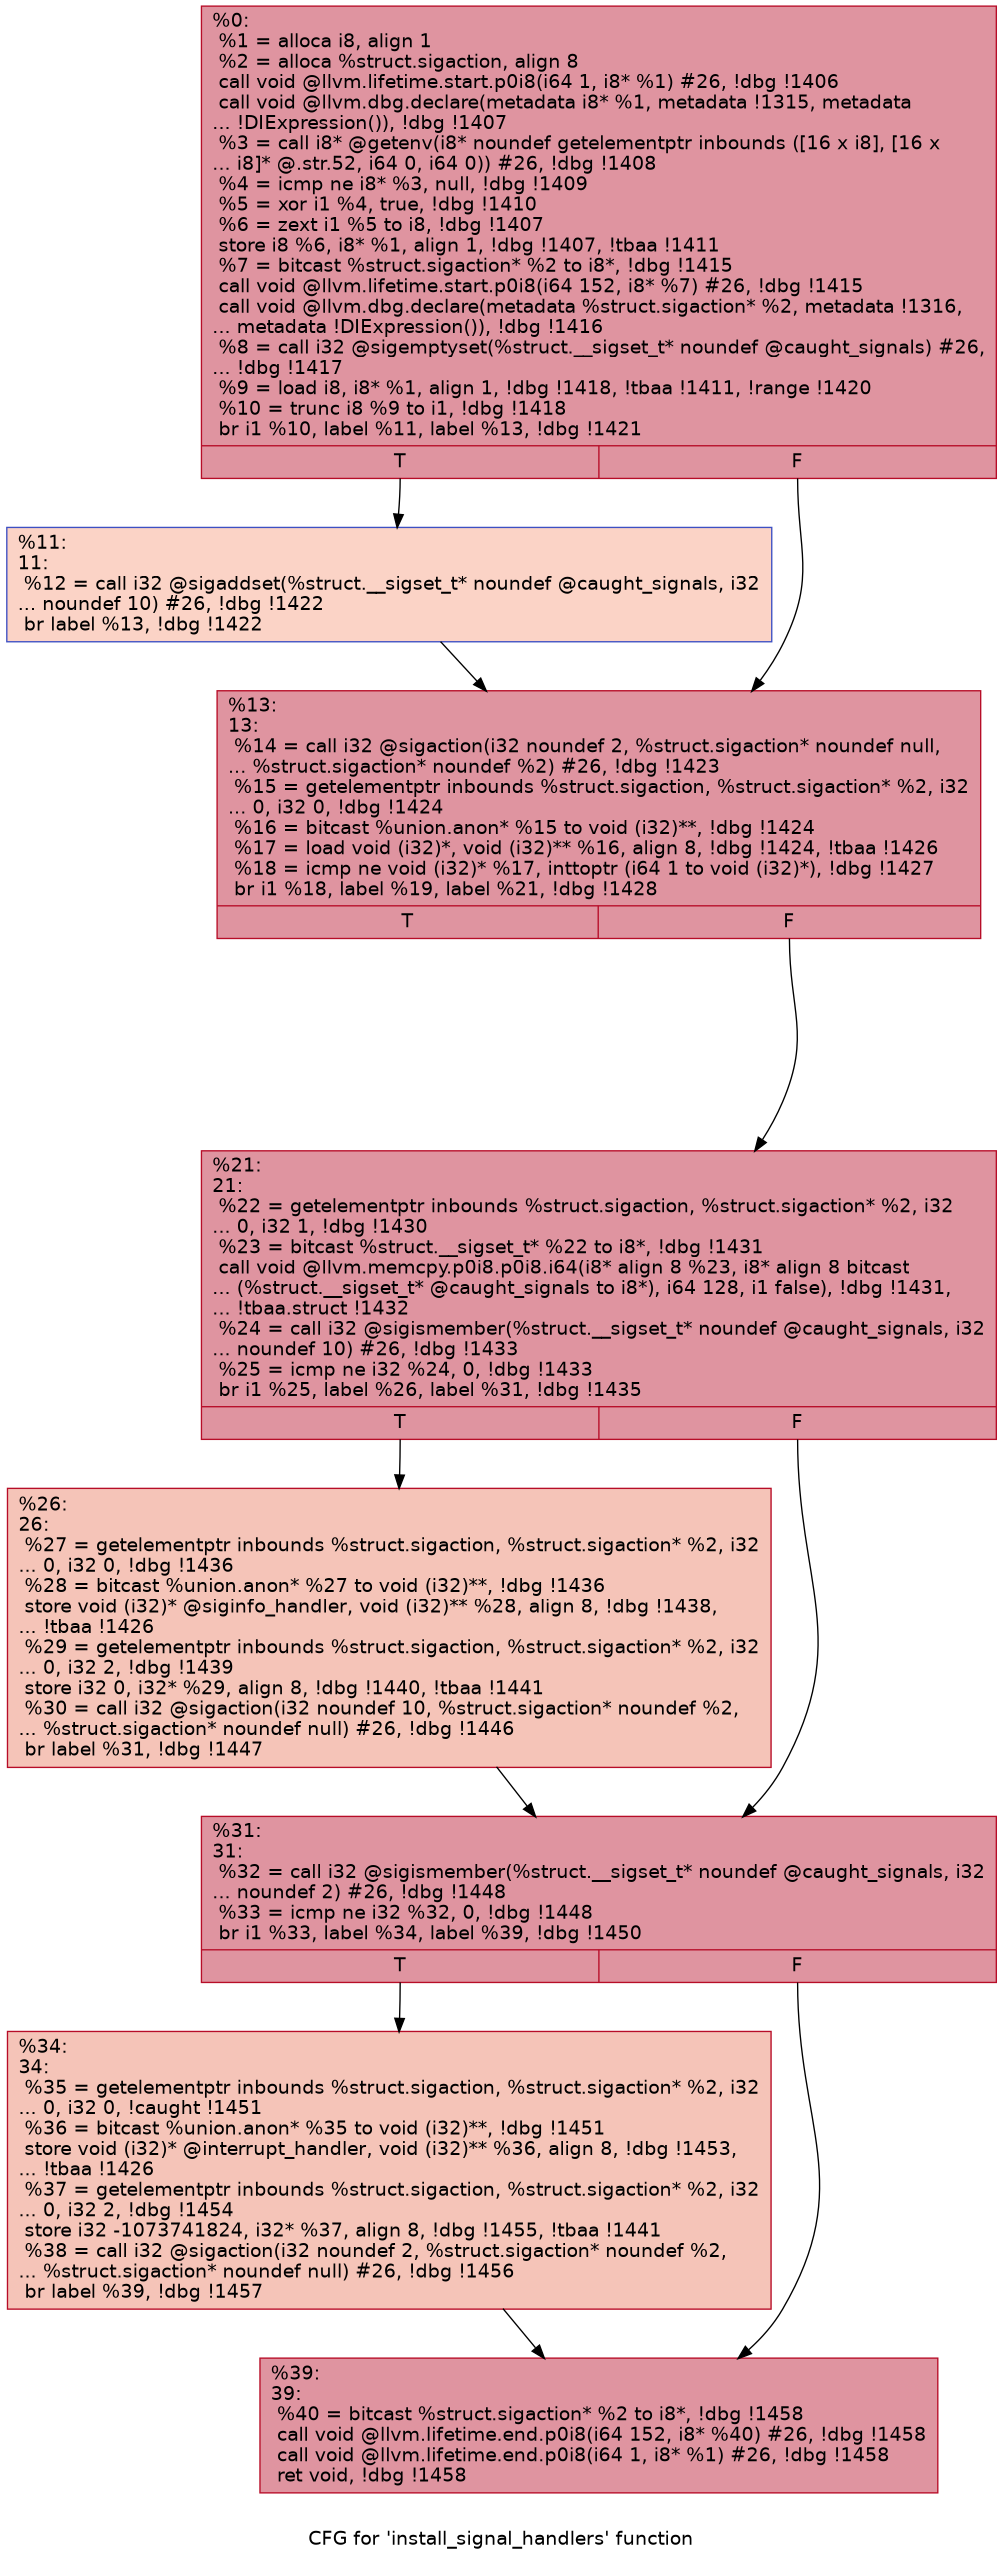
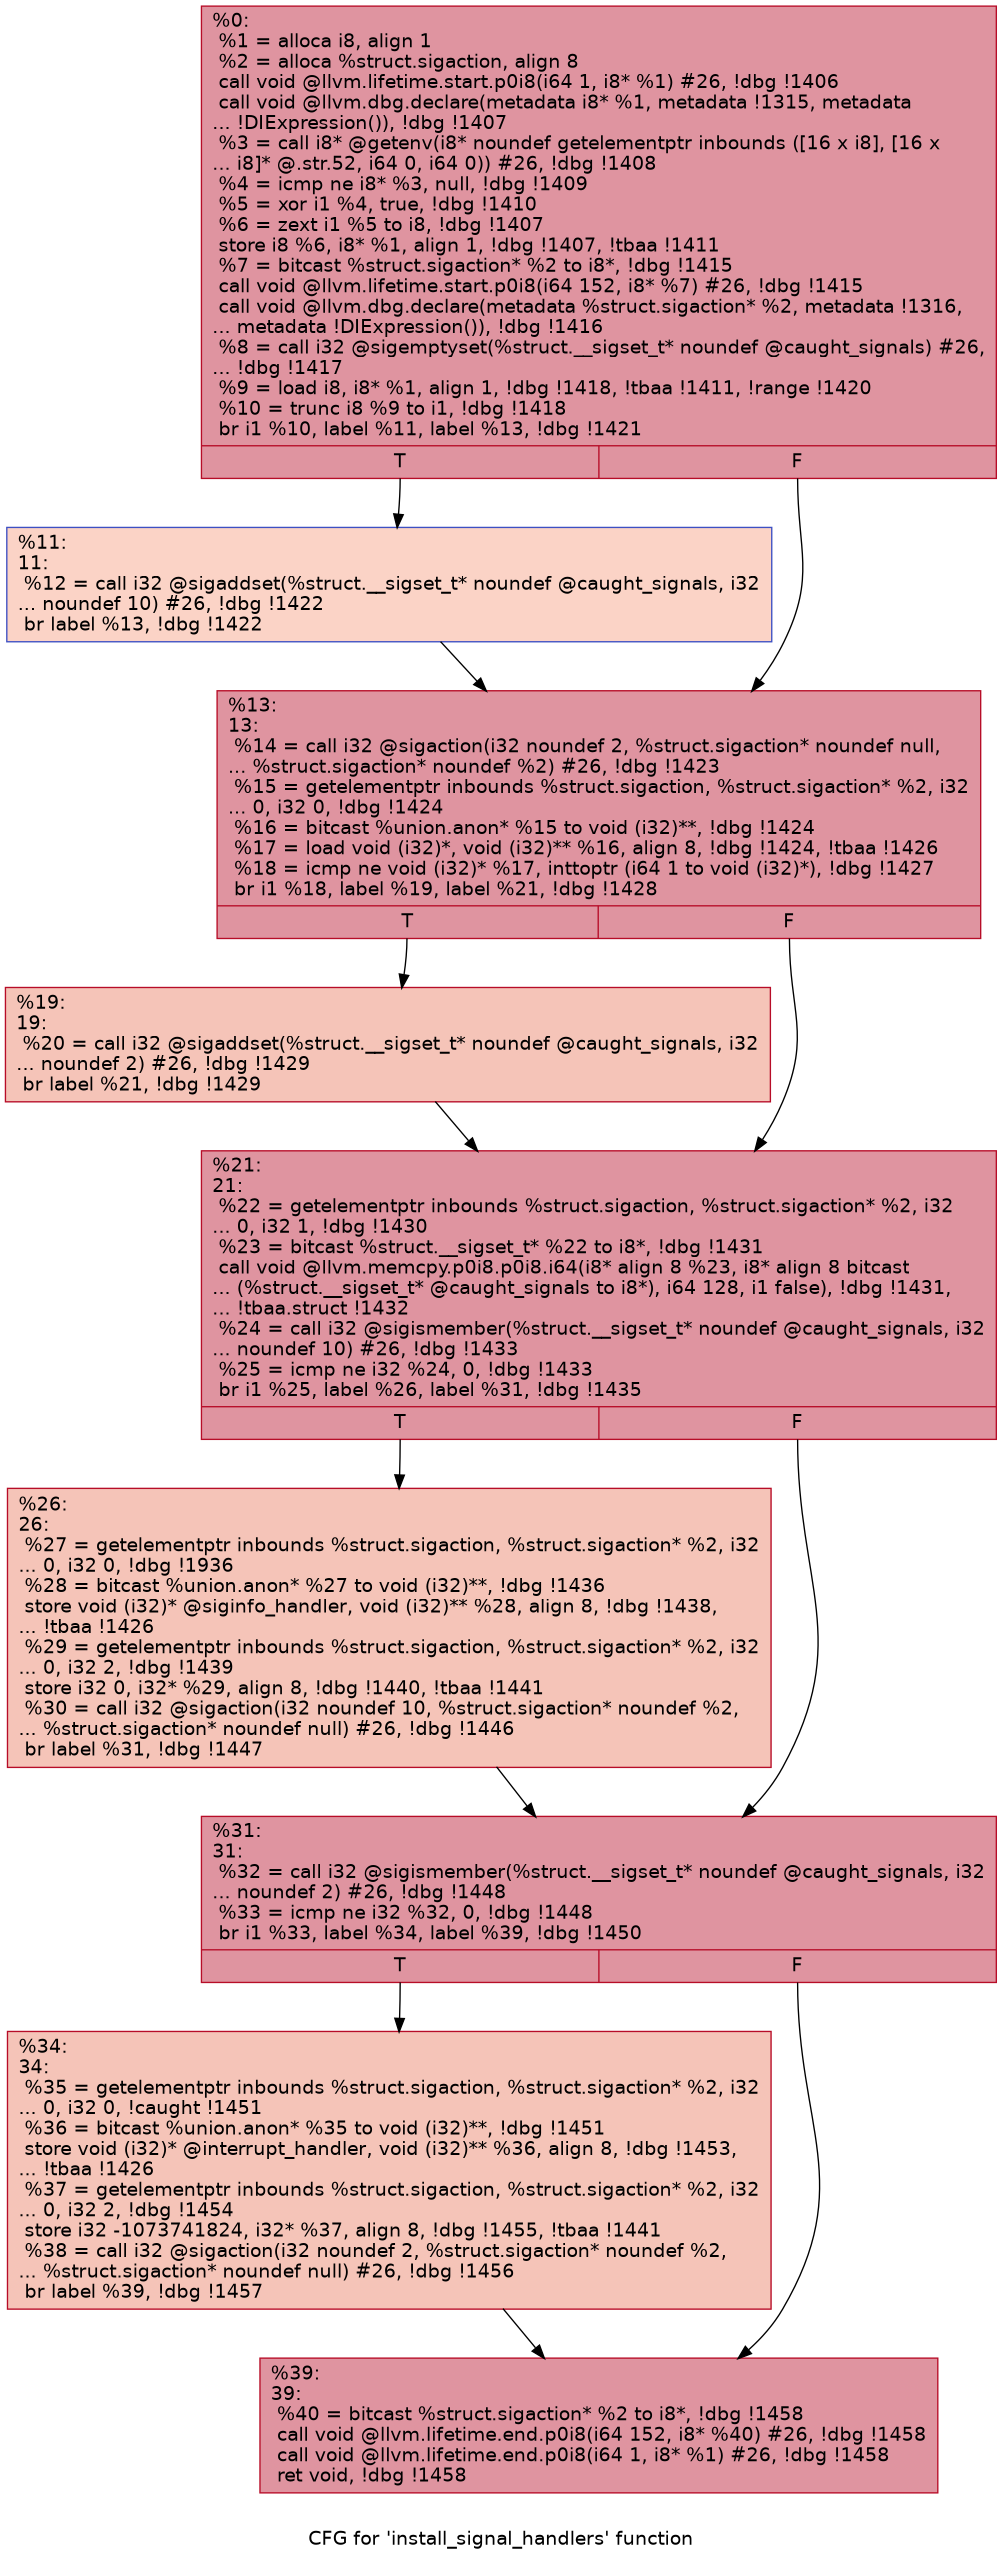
none -> (388, 1045)
(127, 1566) -> (127, 1566)
